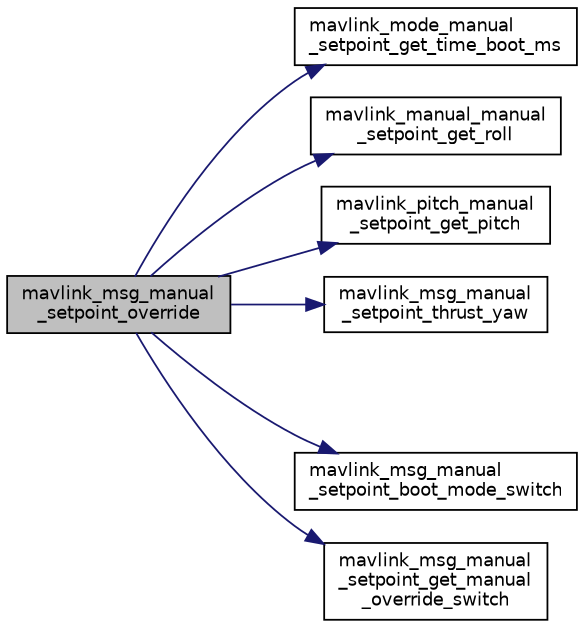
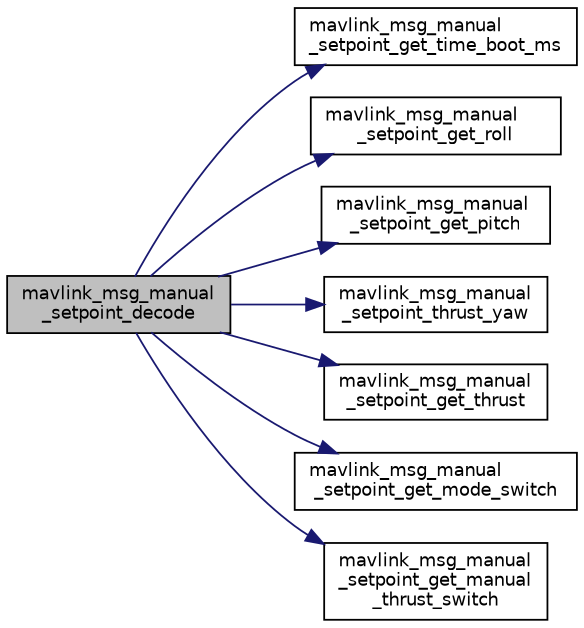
(436, 37) -> (436, 37)
(436, 126) -> (436, 126)
(436, 215) -> (436, 215)
(119, 305) -> (119, 305)
none -> (436, 392)
(436, 481) -> (436, 481)
(436, 581) -> (436, 581)
